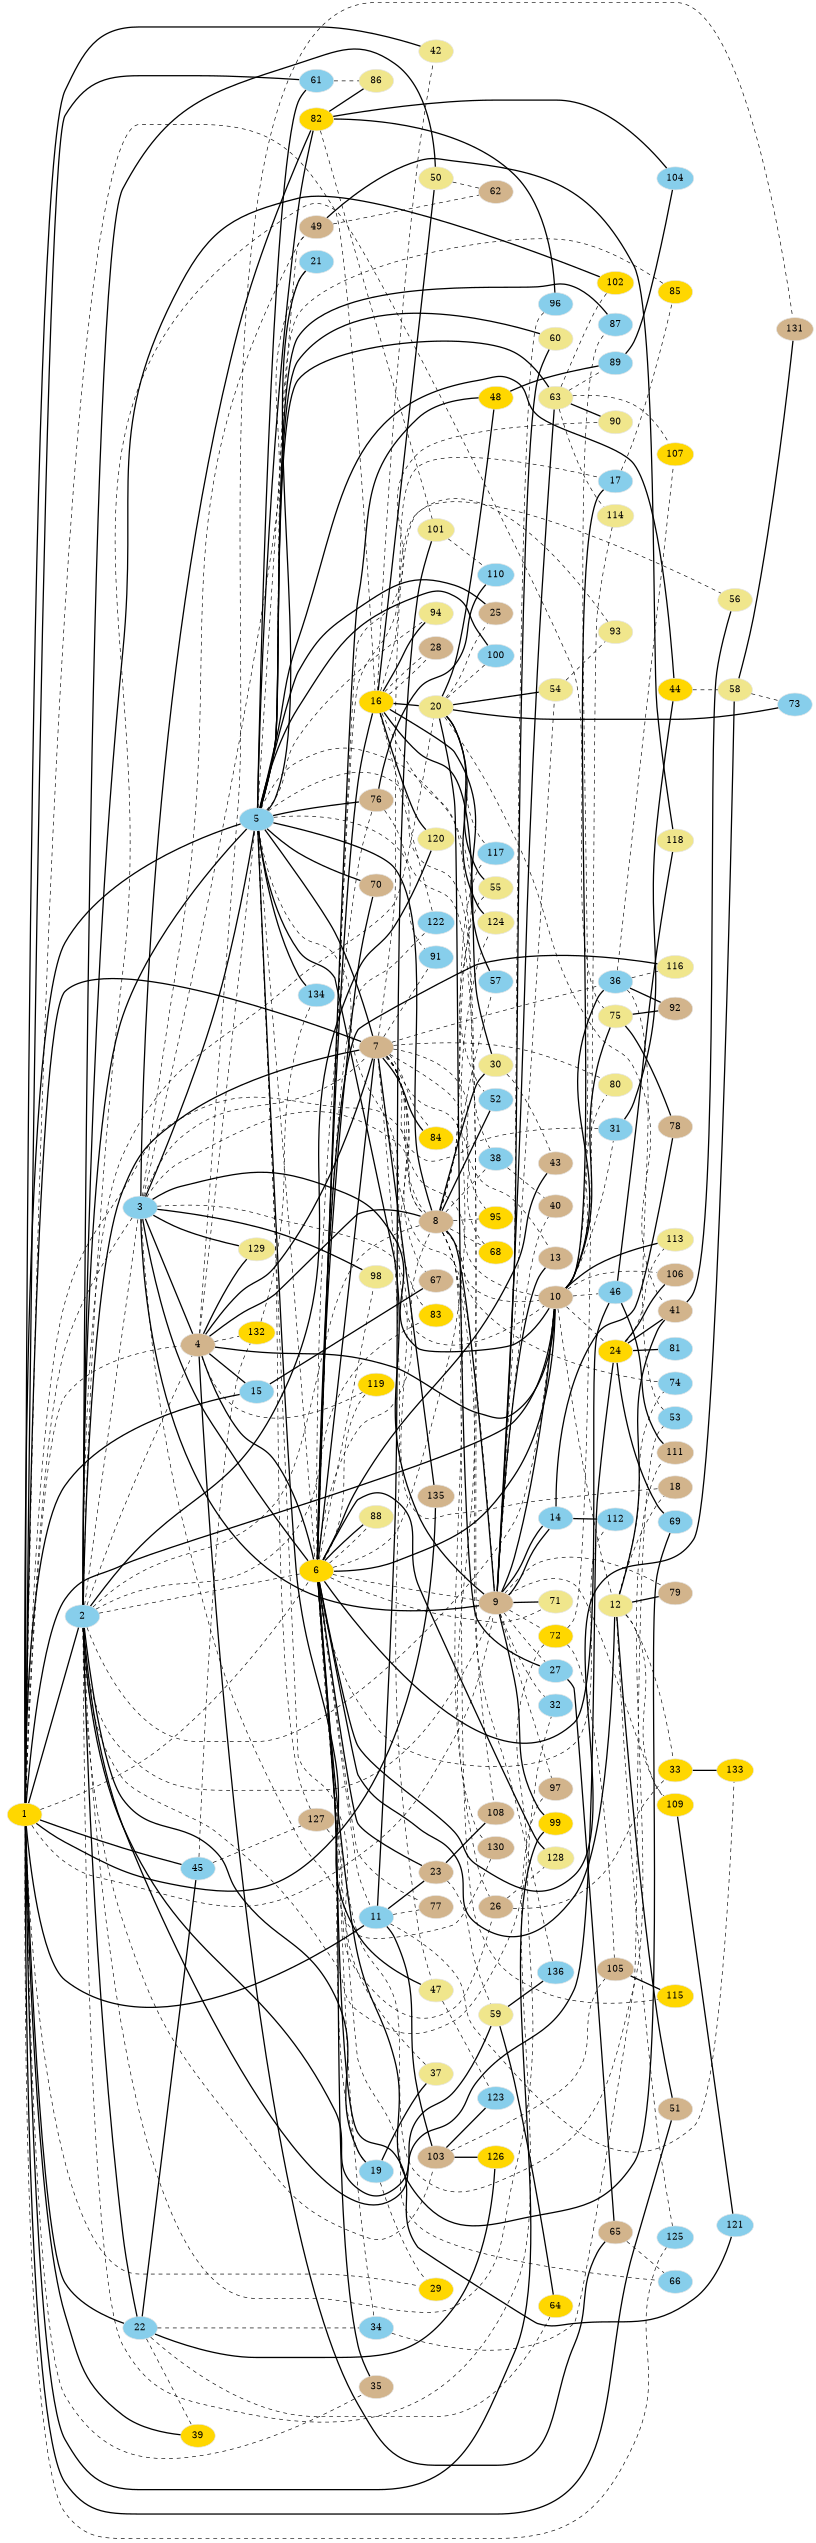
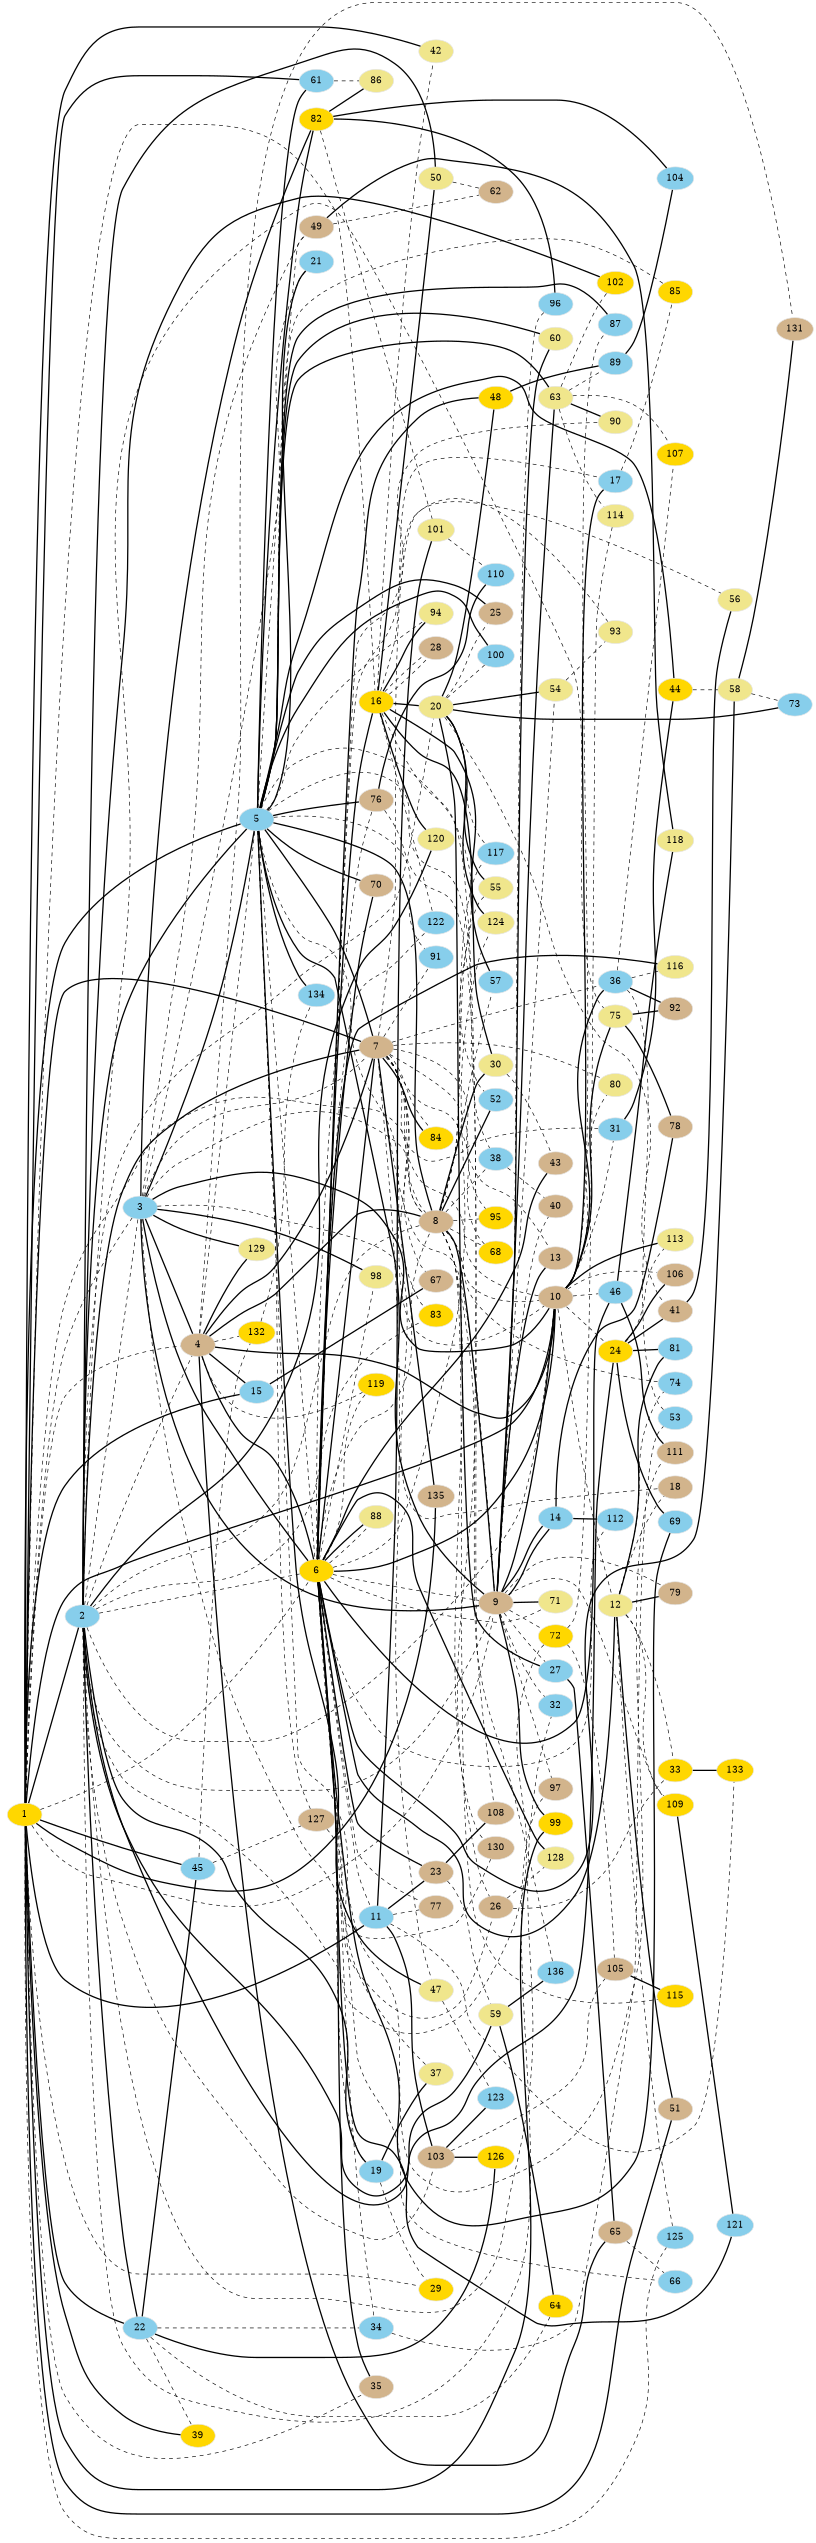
(638, 1442) -> (638, 1437)
